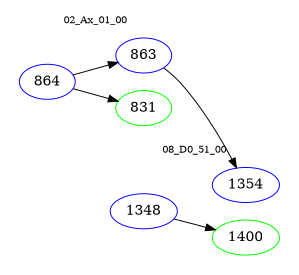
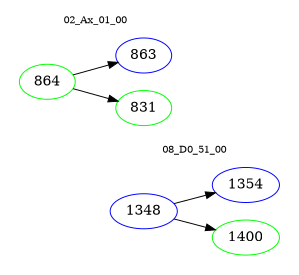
(47, 82) -> (47, 82)
(202, 110) -> (190, 199)
